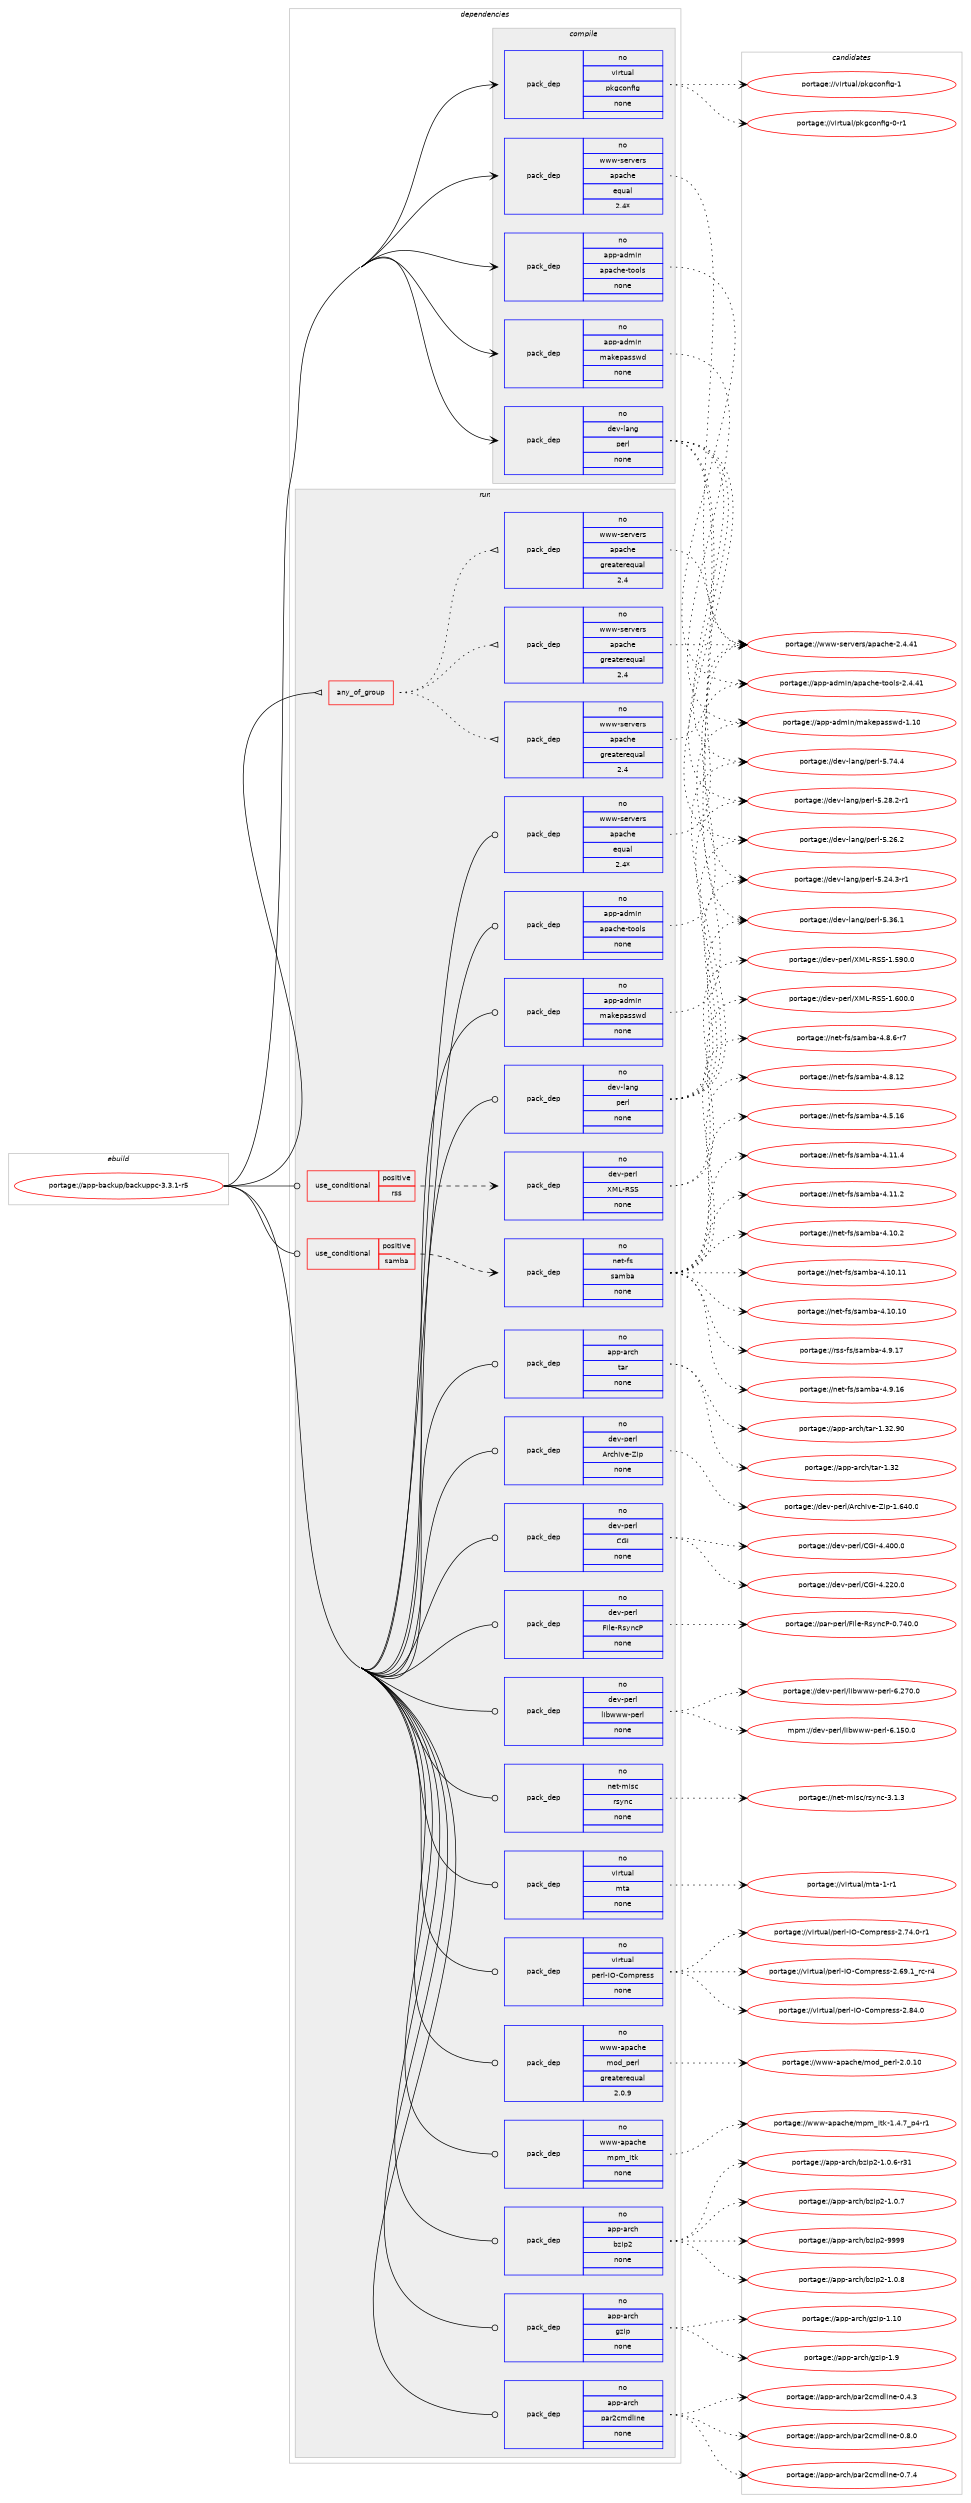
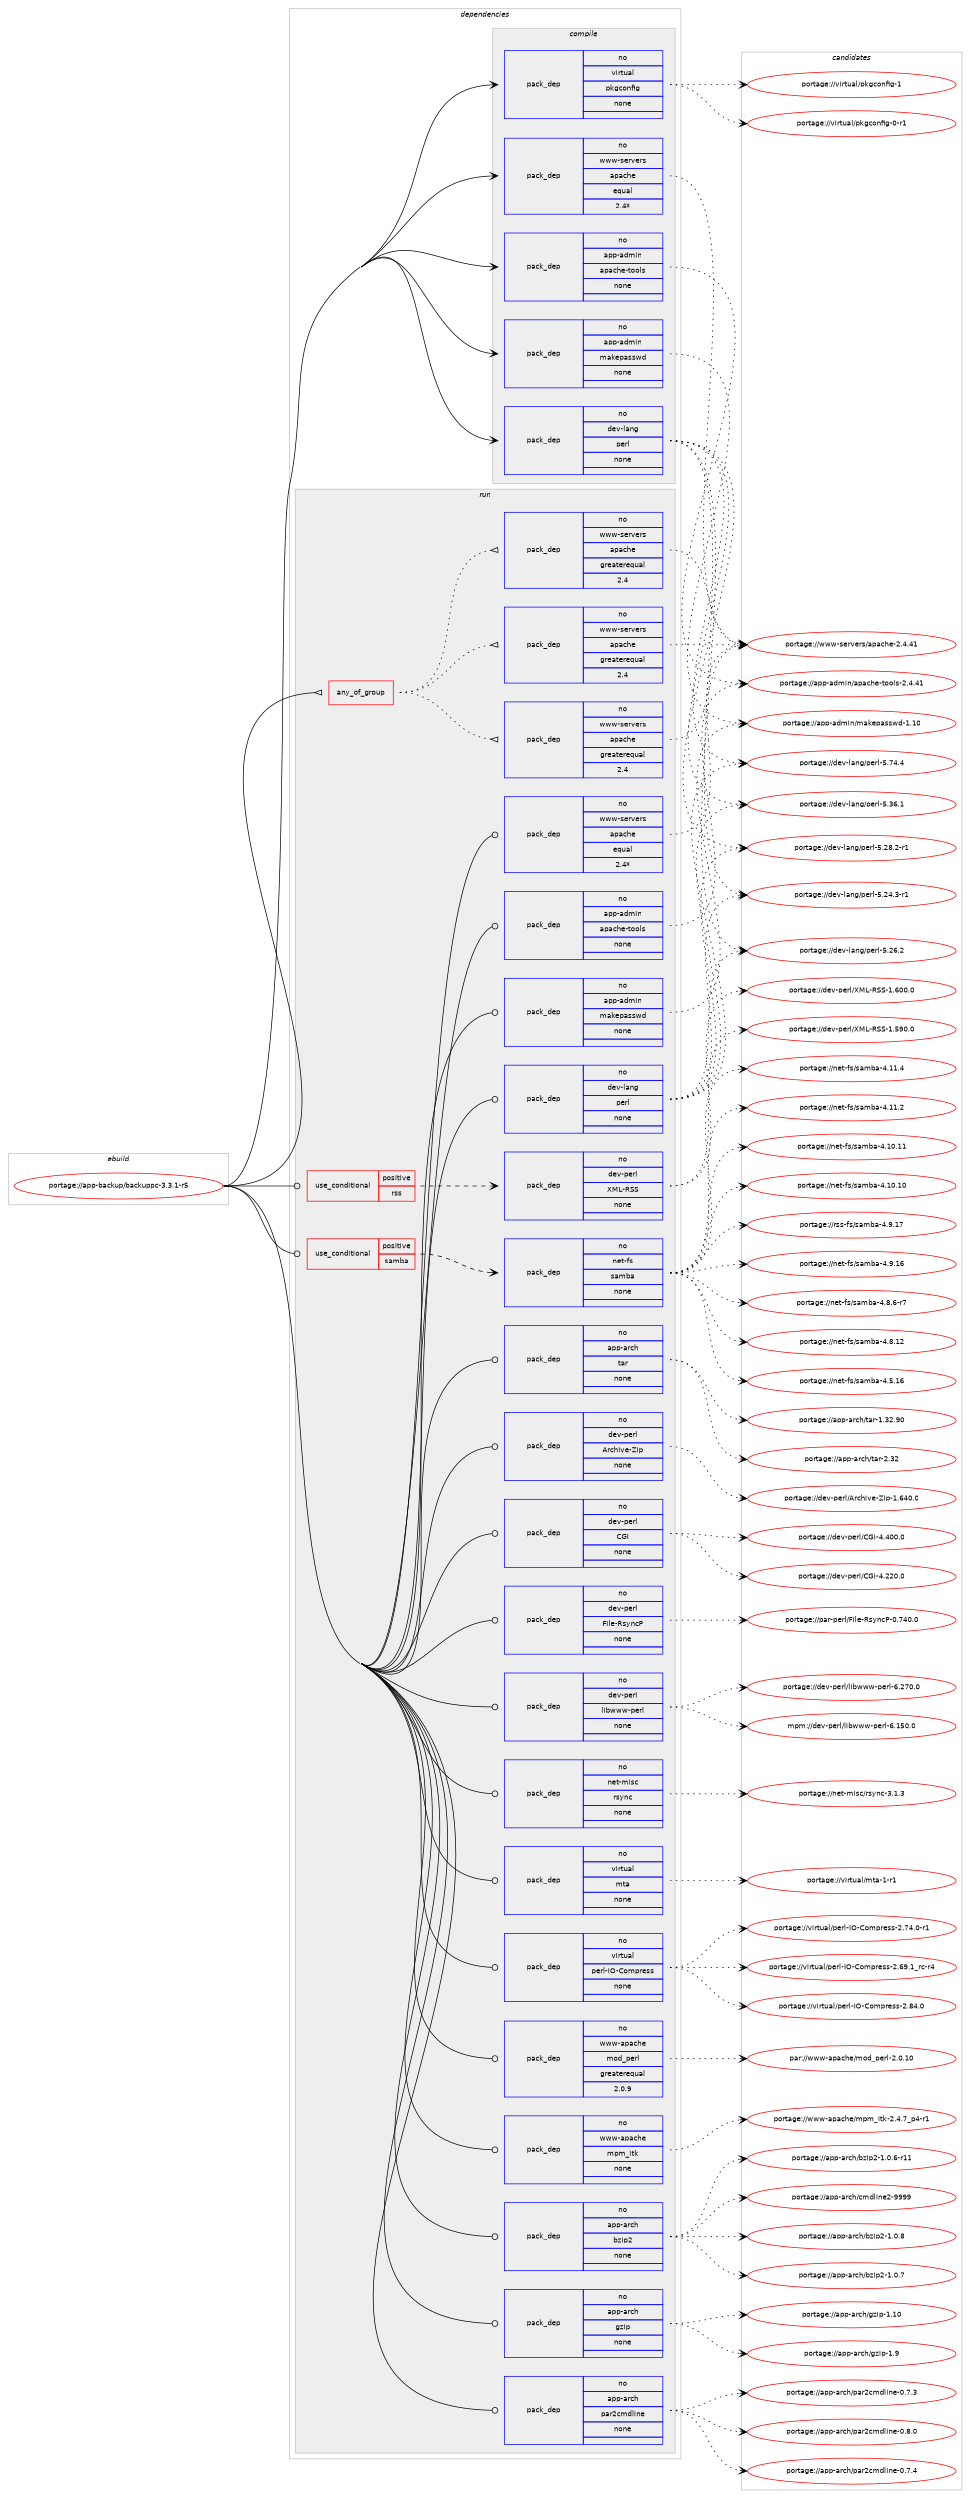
(852, 1234) -> none
(852, 1468) -> (852, 1460)
(852, 2063) -> (852, 2059)
(852, 2124) -> (852, 2119)
(852, 2163) -> (852, 2159)
(852, 2241) -> (852, 2198)
(852, 2397) -> (852, 2393)
